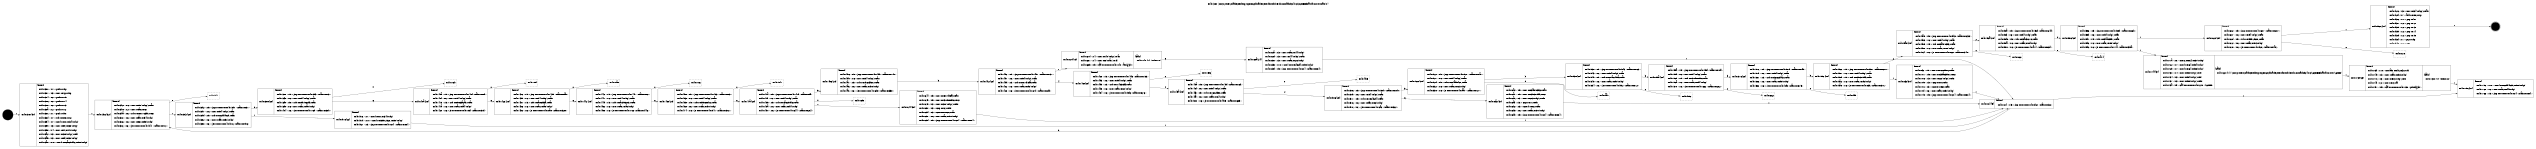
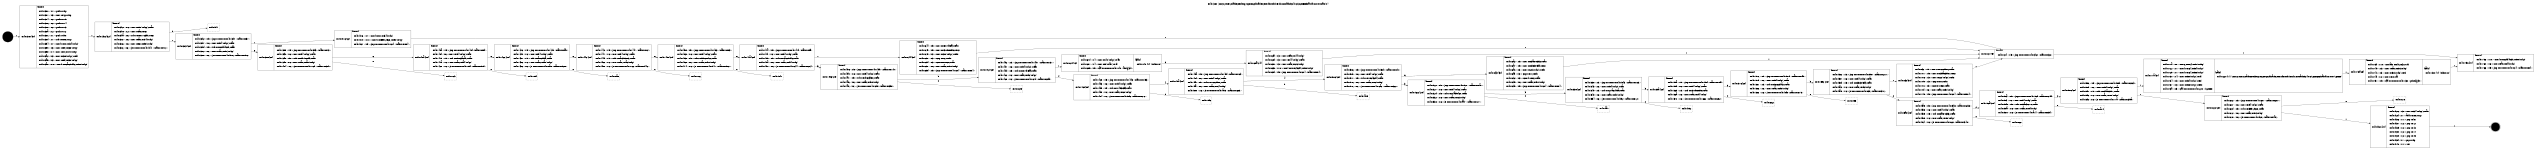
(833, 101) -> (953, 86)
(1093, 131) -> none
